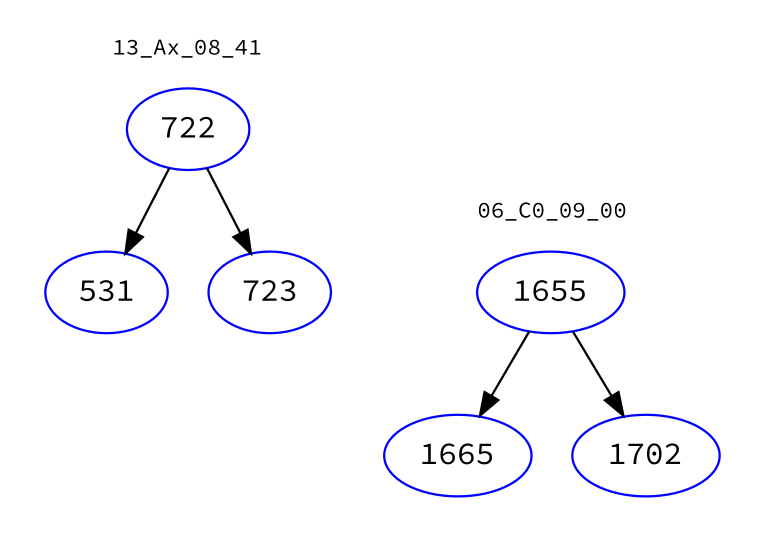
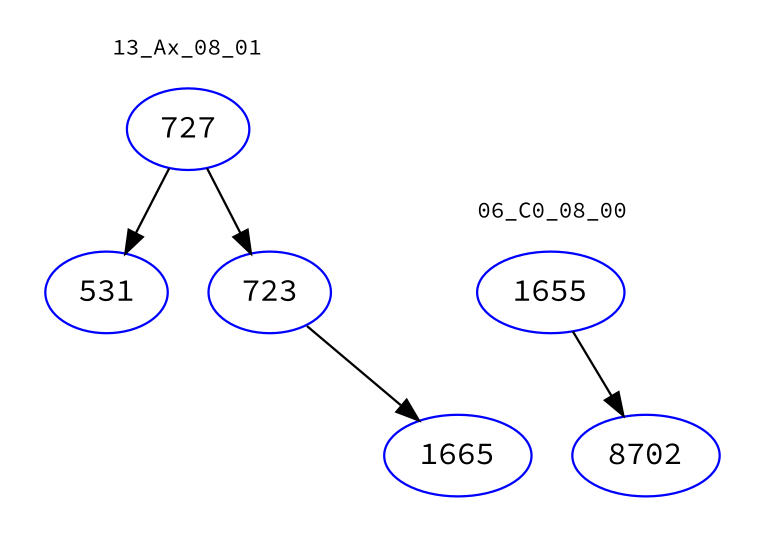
(188, 49) -> (188, 49)
(188, 129) -> (188, 129)
(553, 212) -> (553, 212)
(510, 364) -> (354, 366)
(646, 456) -> (646, 456)
